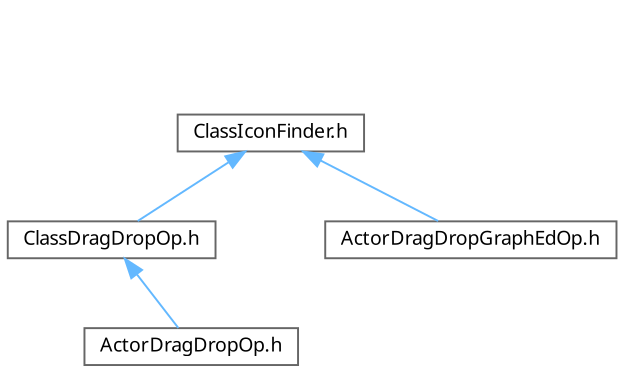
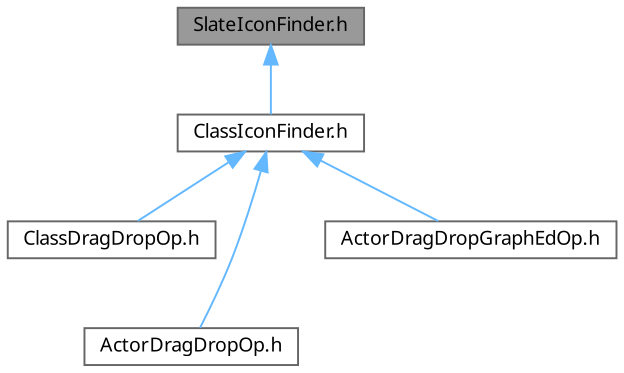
none -> (271, 26)
(158, 301) -> (235, 251)
